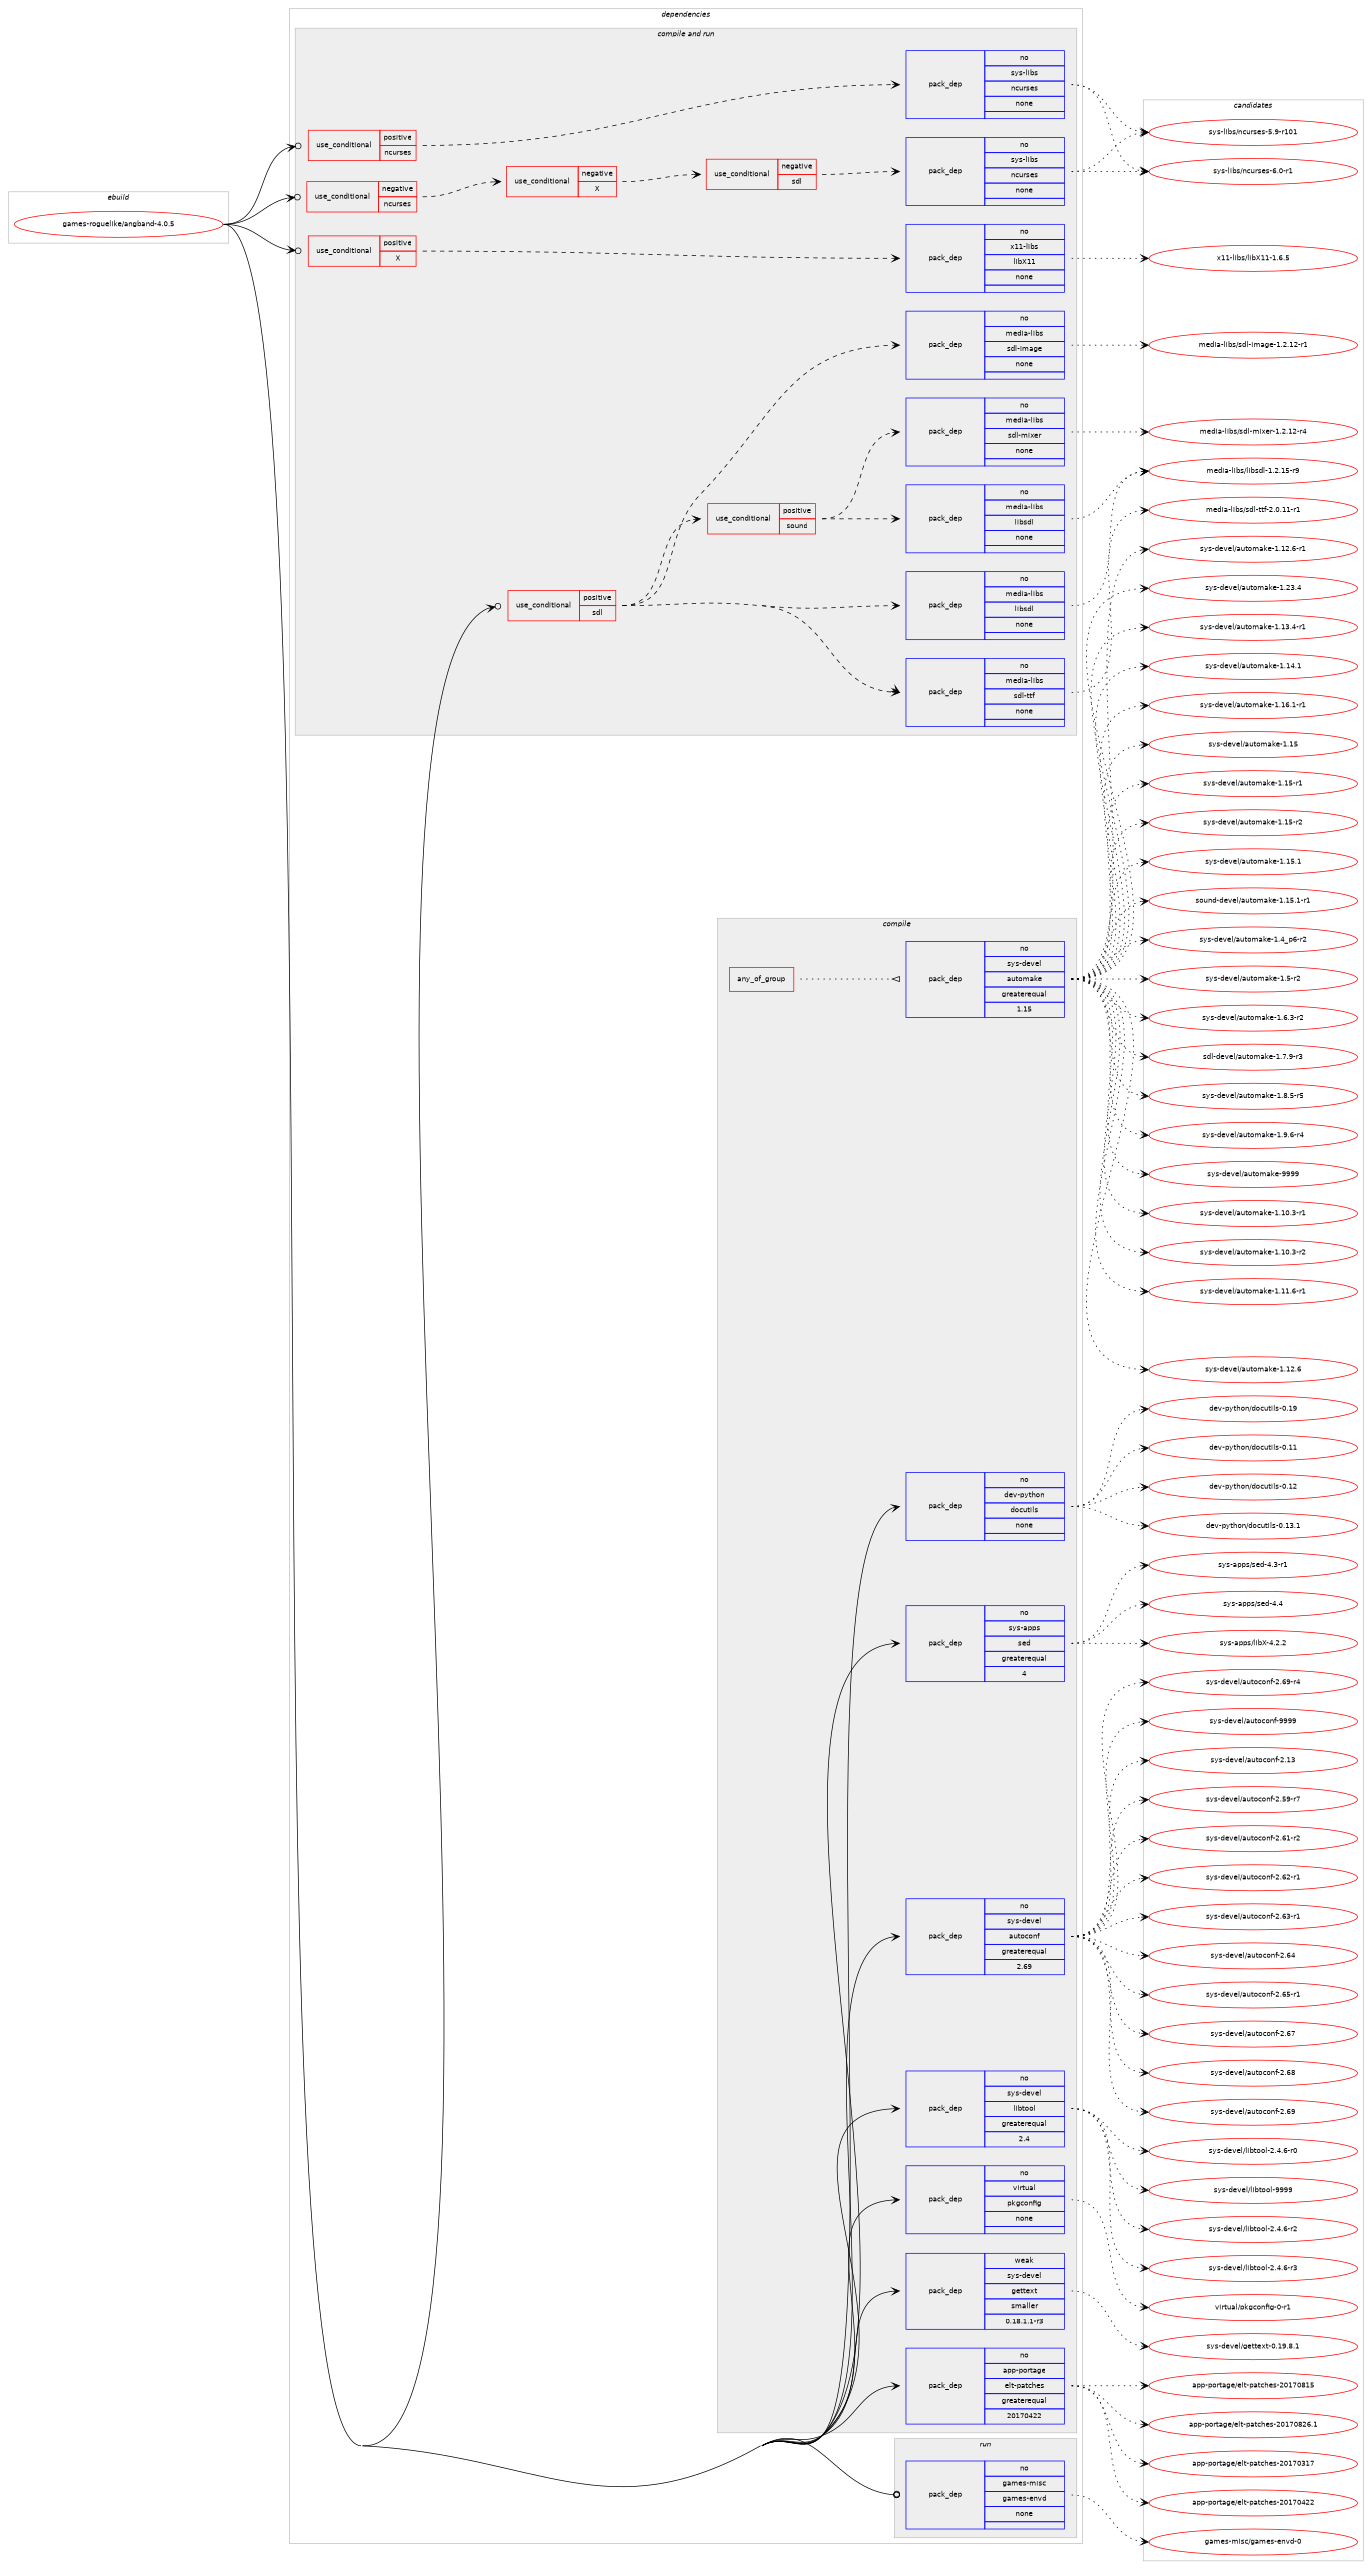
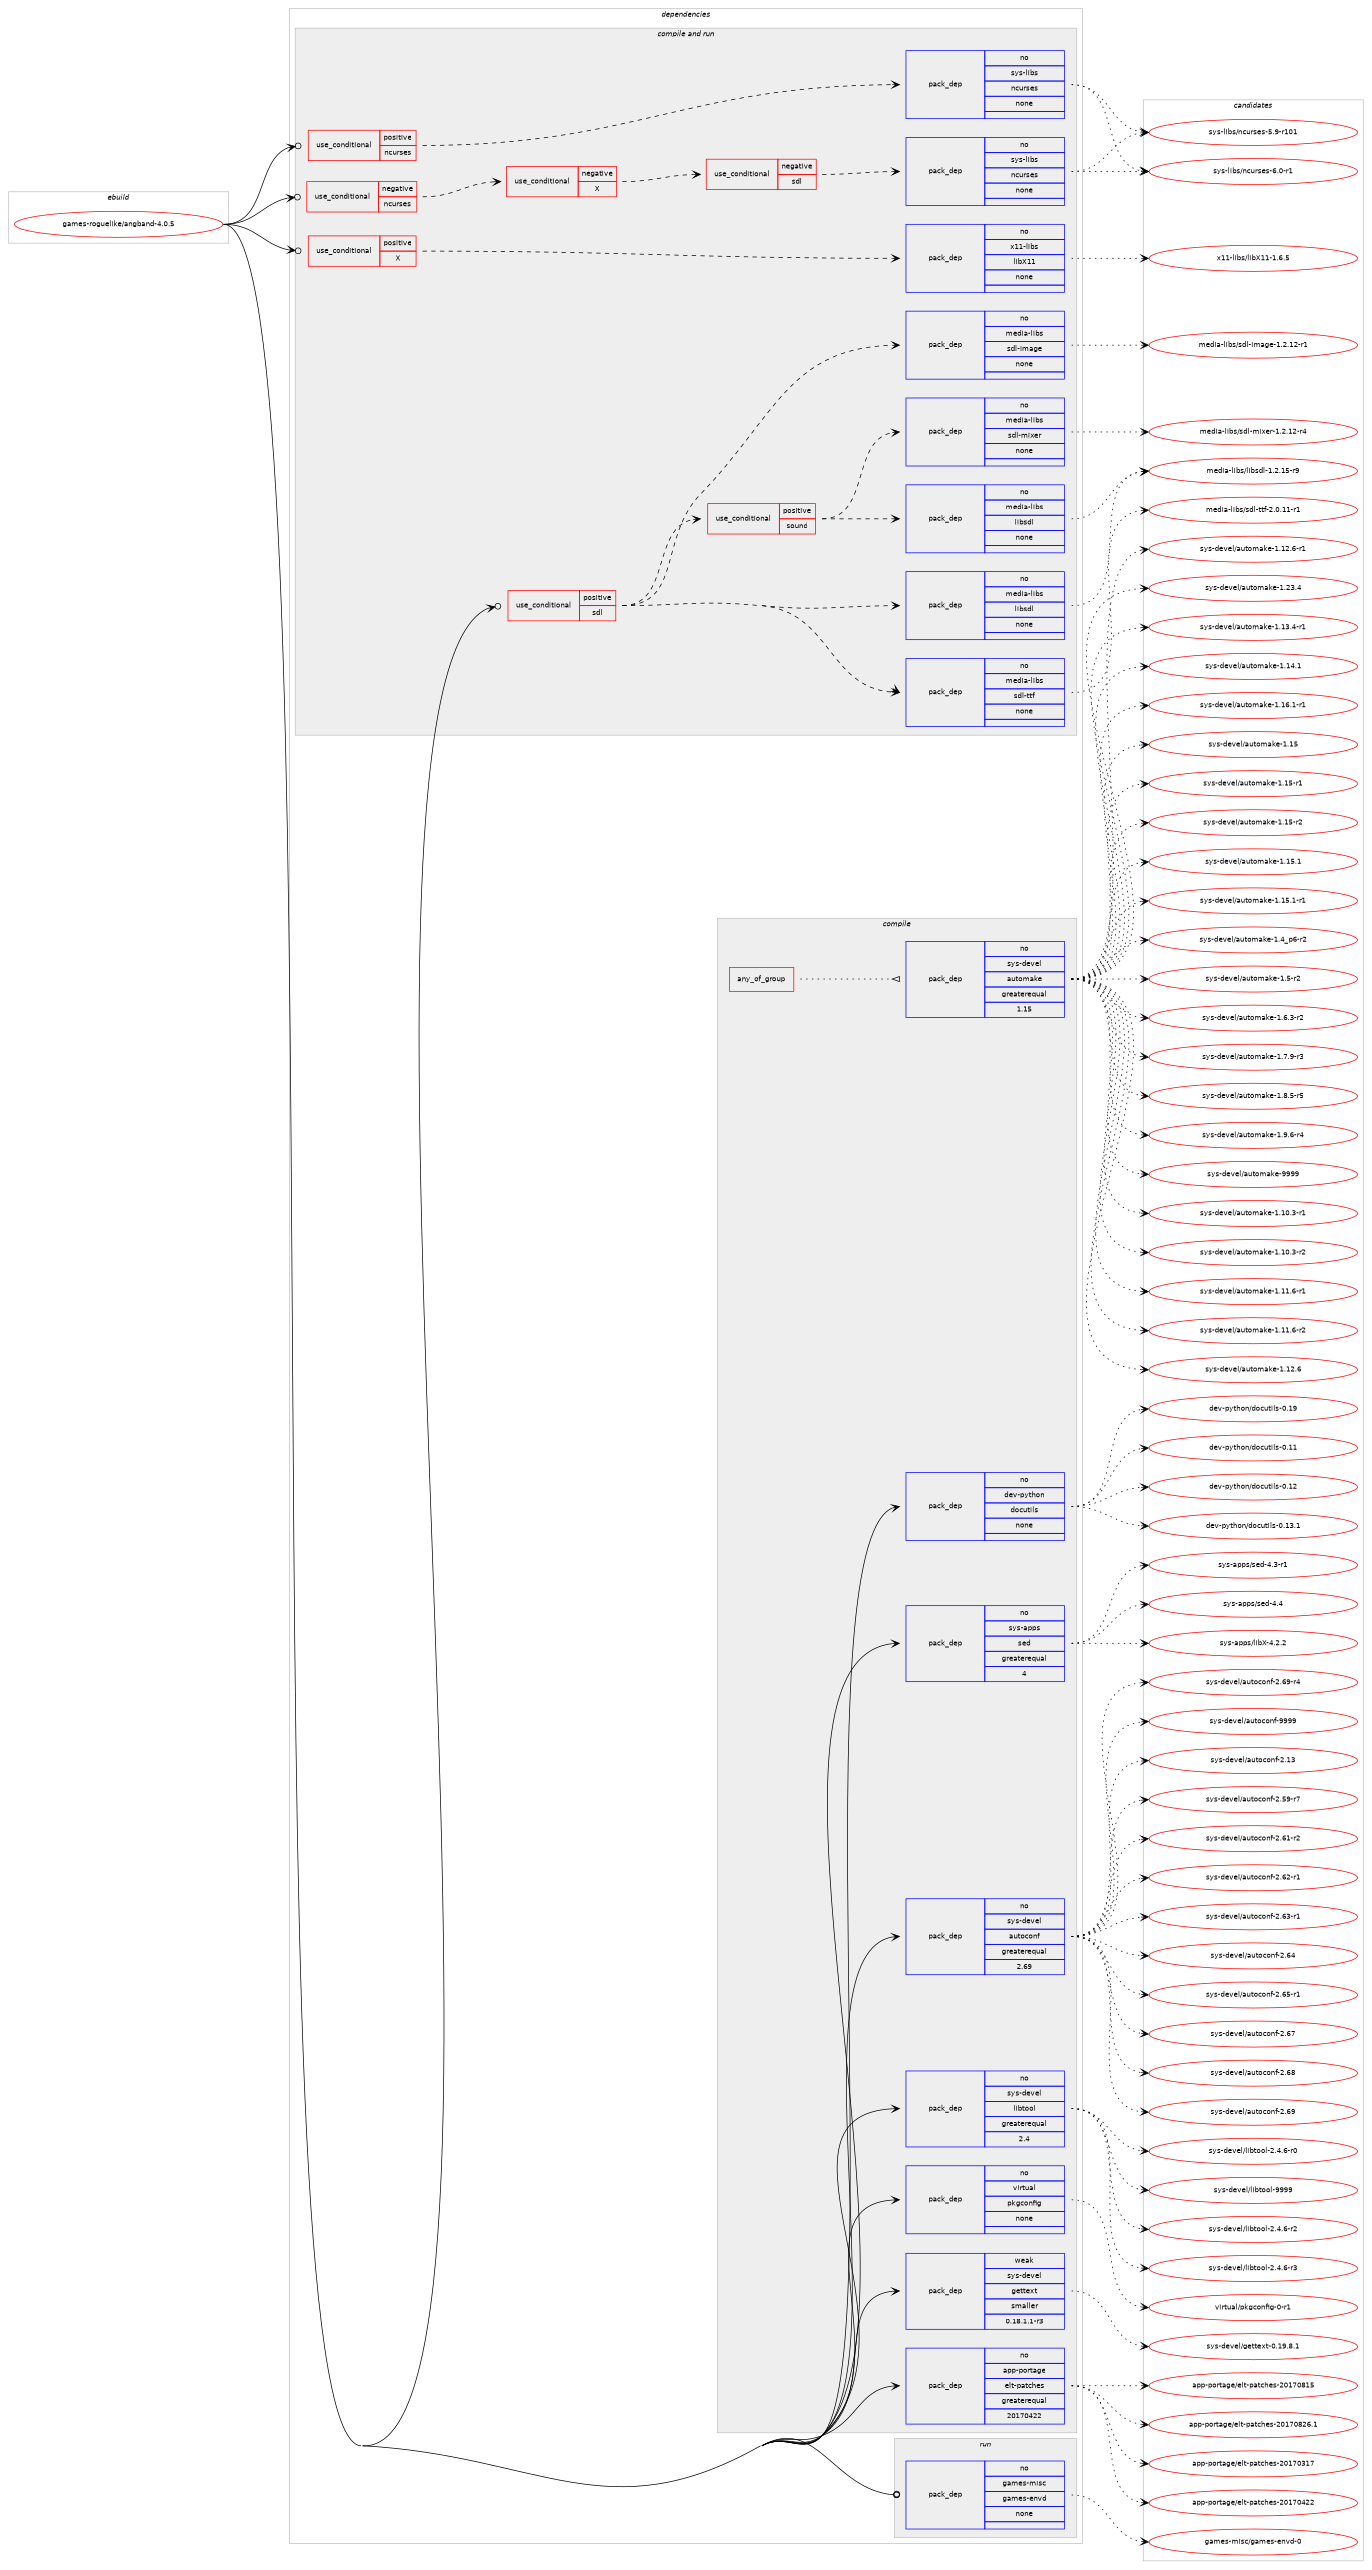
(1253, 901) -> (1253, 901)
(1253, 1057) -> (1253, 1057)
none -> (1253, 1331)
